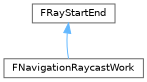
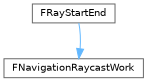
(67, 46) -> (80, 36)
